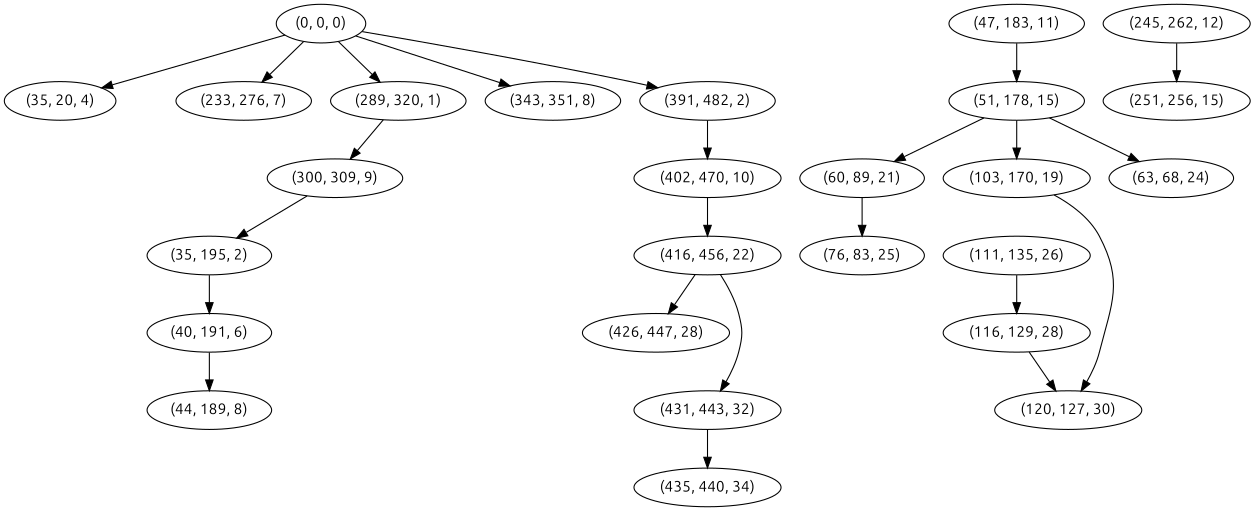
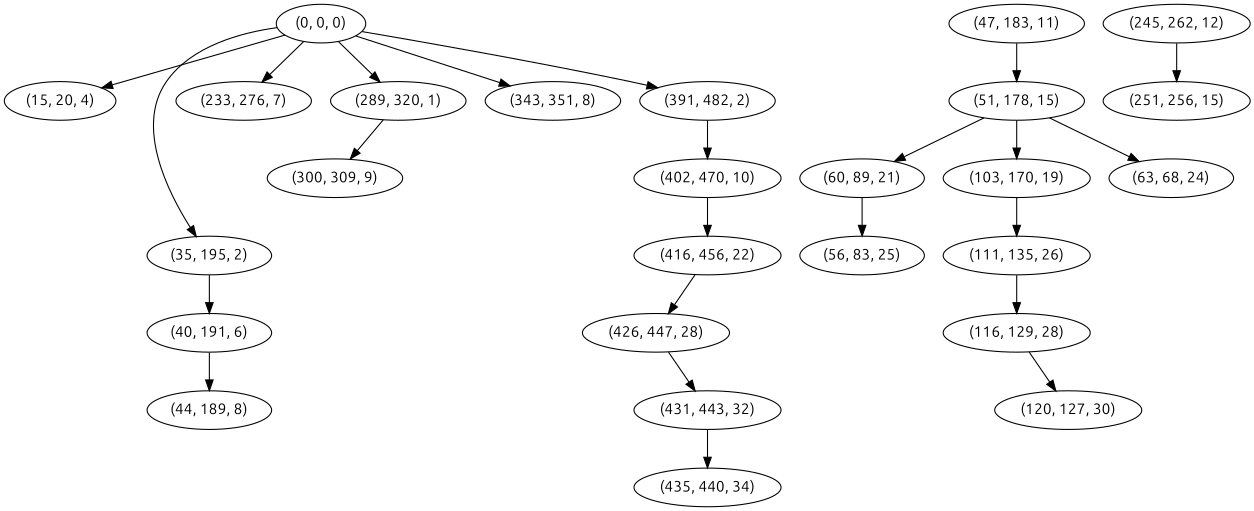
(60, 101) -> (60, 101)
(277, 214) -> (160, 95)
(862, 256) -> (862, 256)
(1113, 279) -> (1017, 212)
(741, 327) -> (679, 367)
